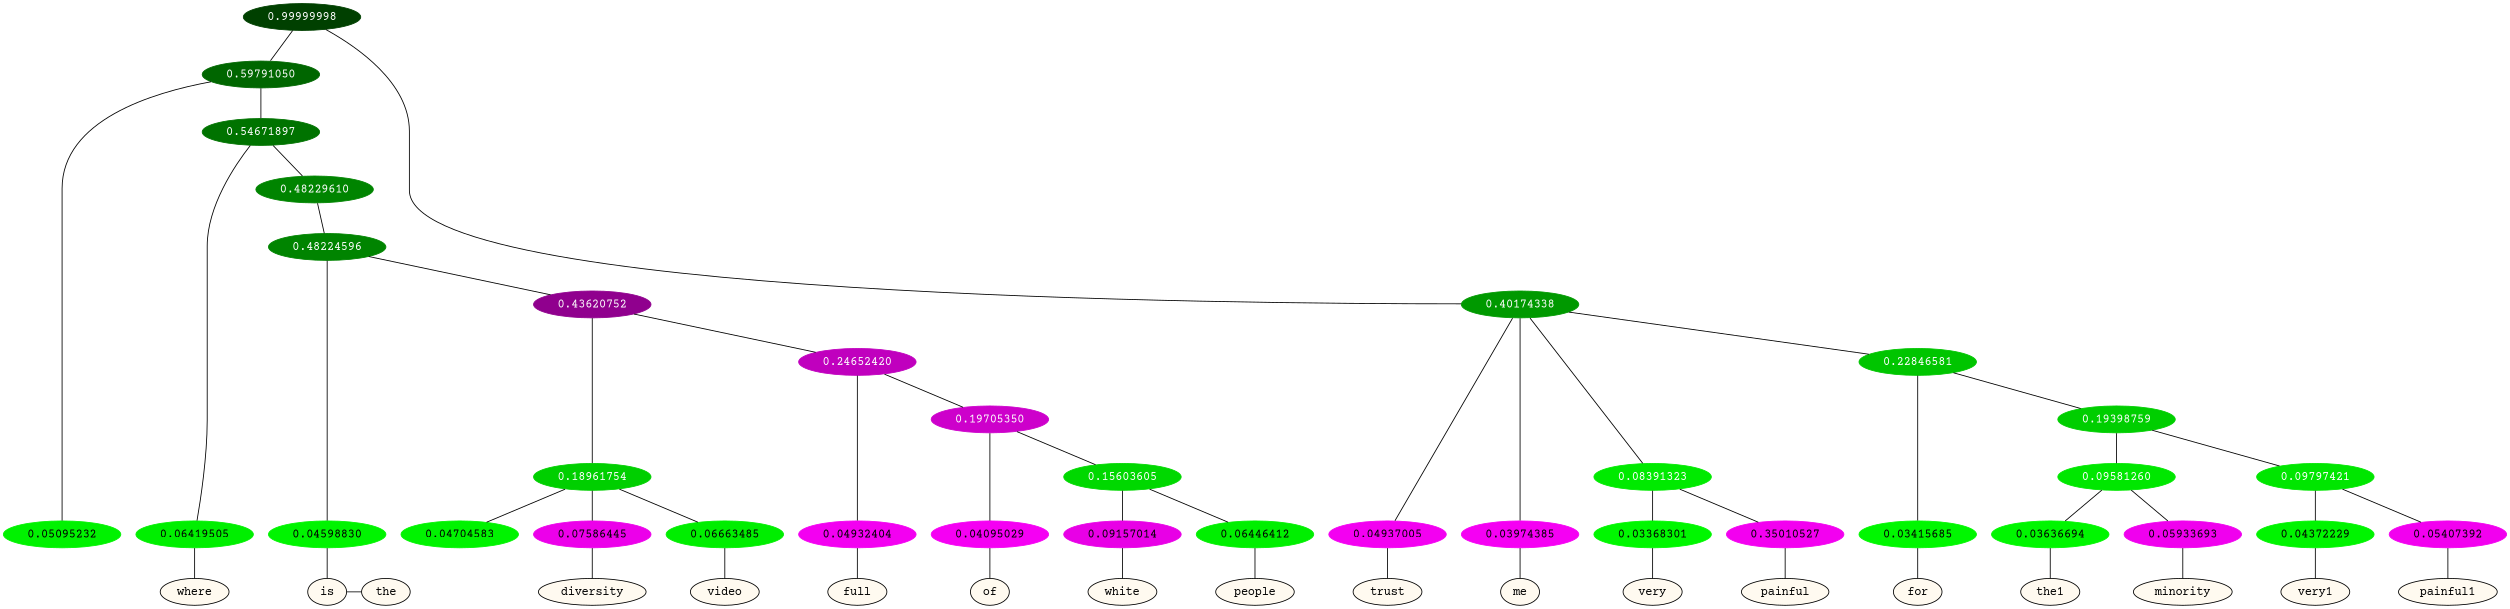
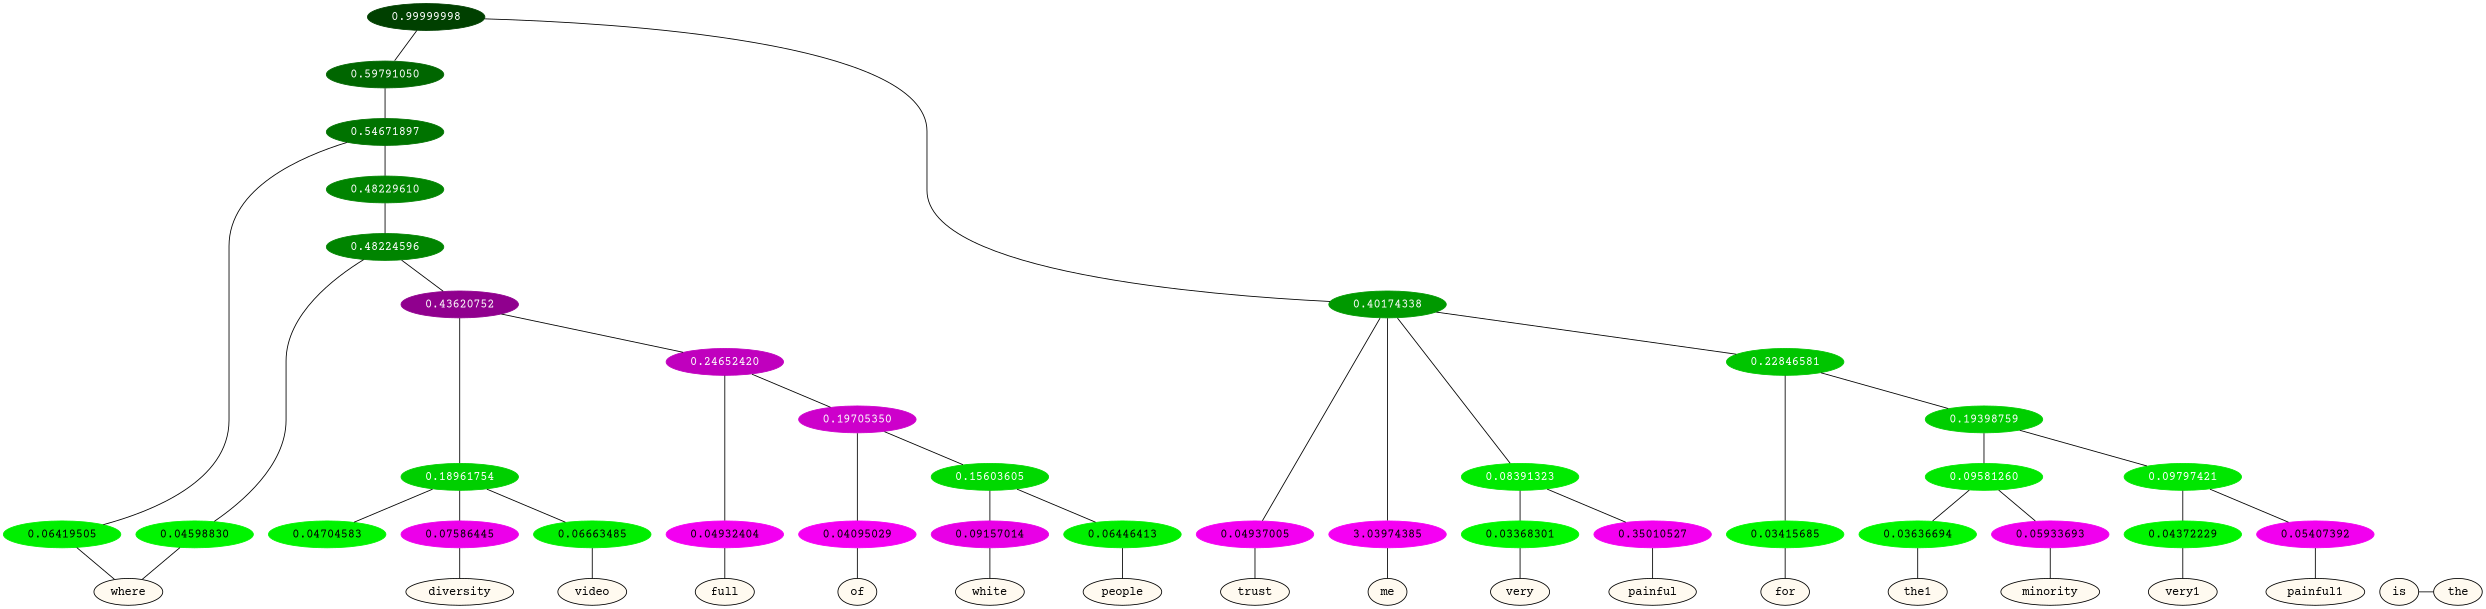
(62, 534) -> none
(1255, 534) -> (1122, 534)
(1520, 534) -> (1388, 534)
(327, 563) -> (161, 563)
